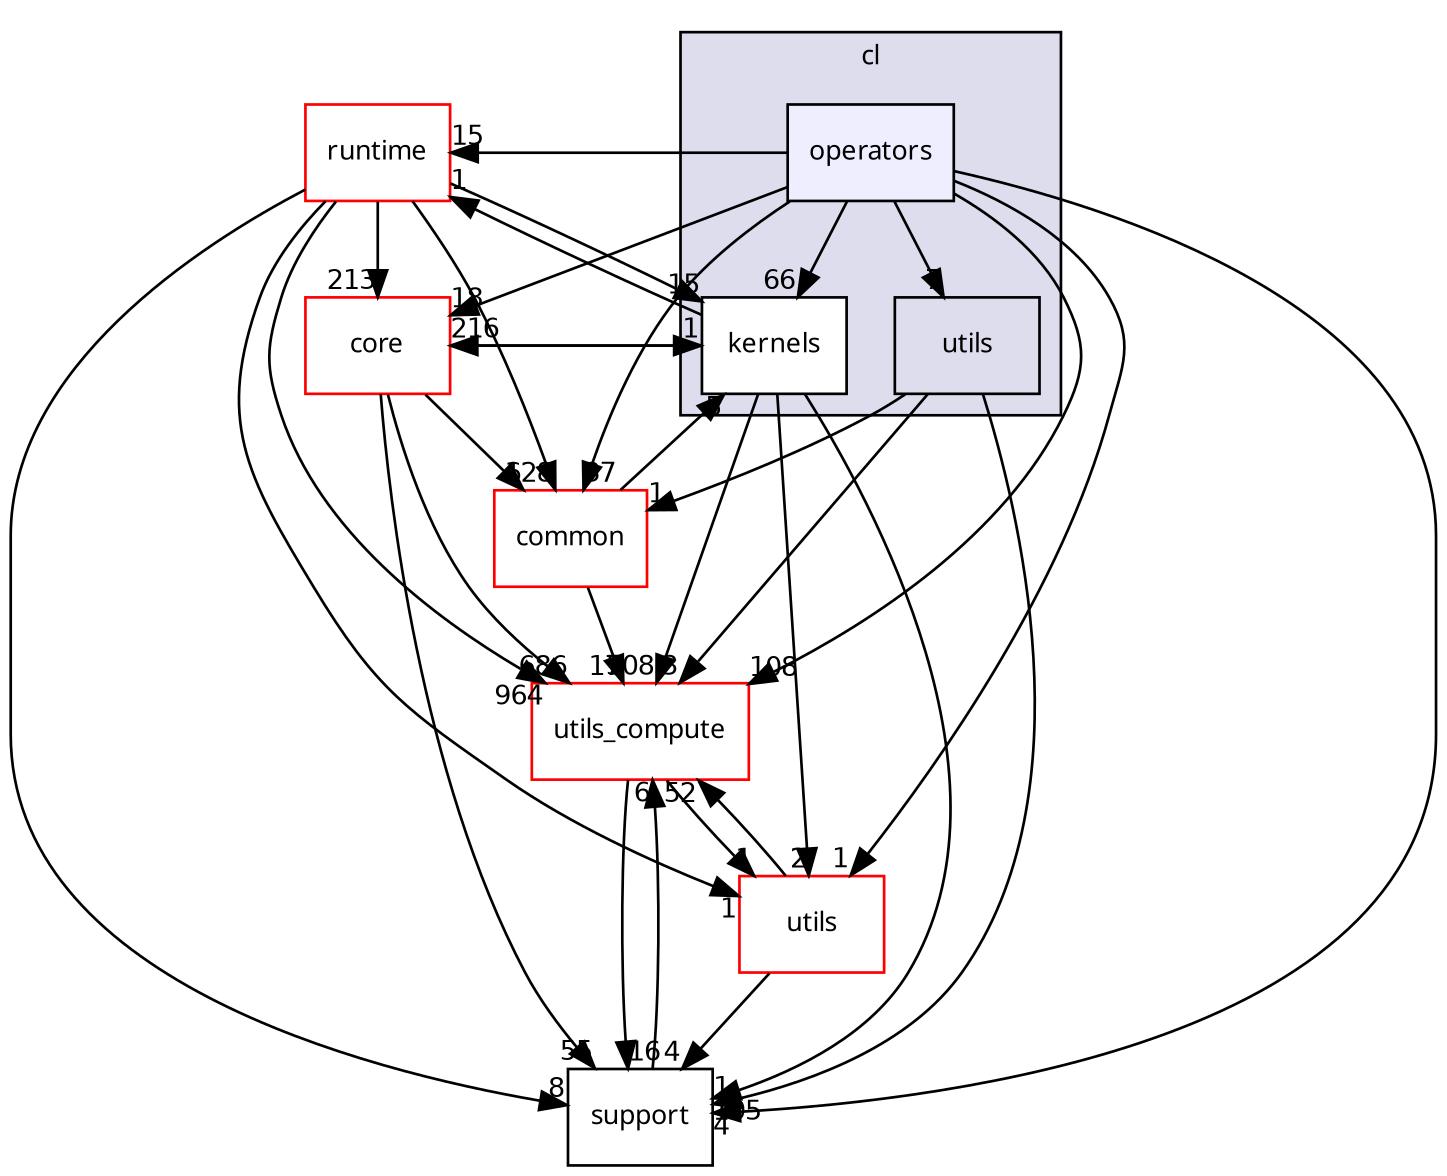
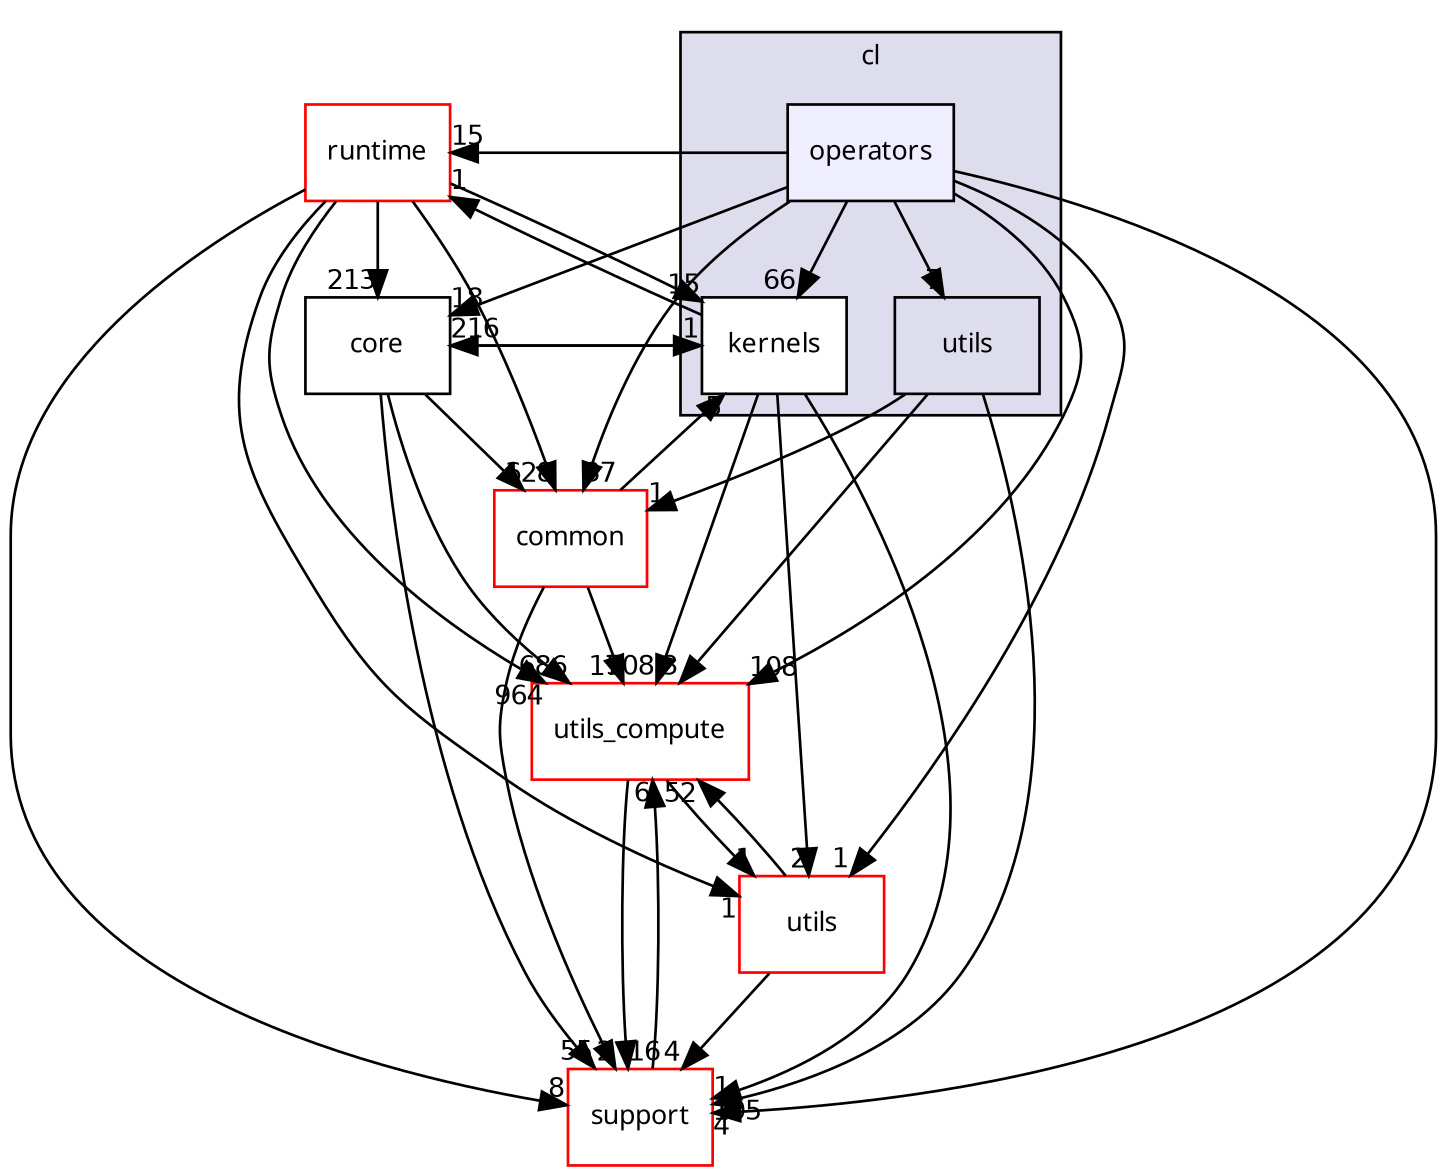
(378, 346) -> (378, 346)
none -> (515, 819)
(640, 1117) -> (640, 1117)
